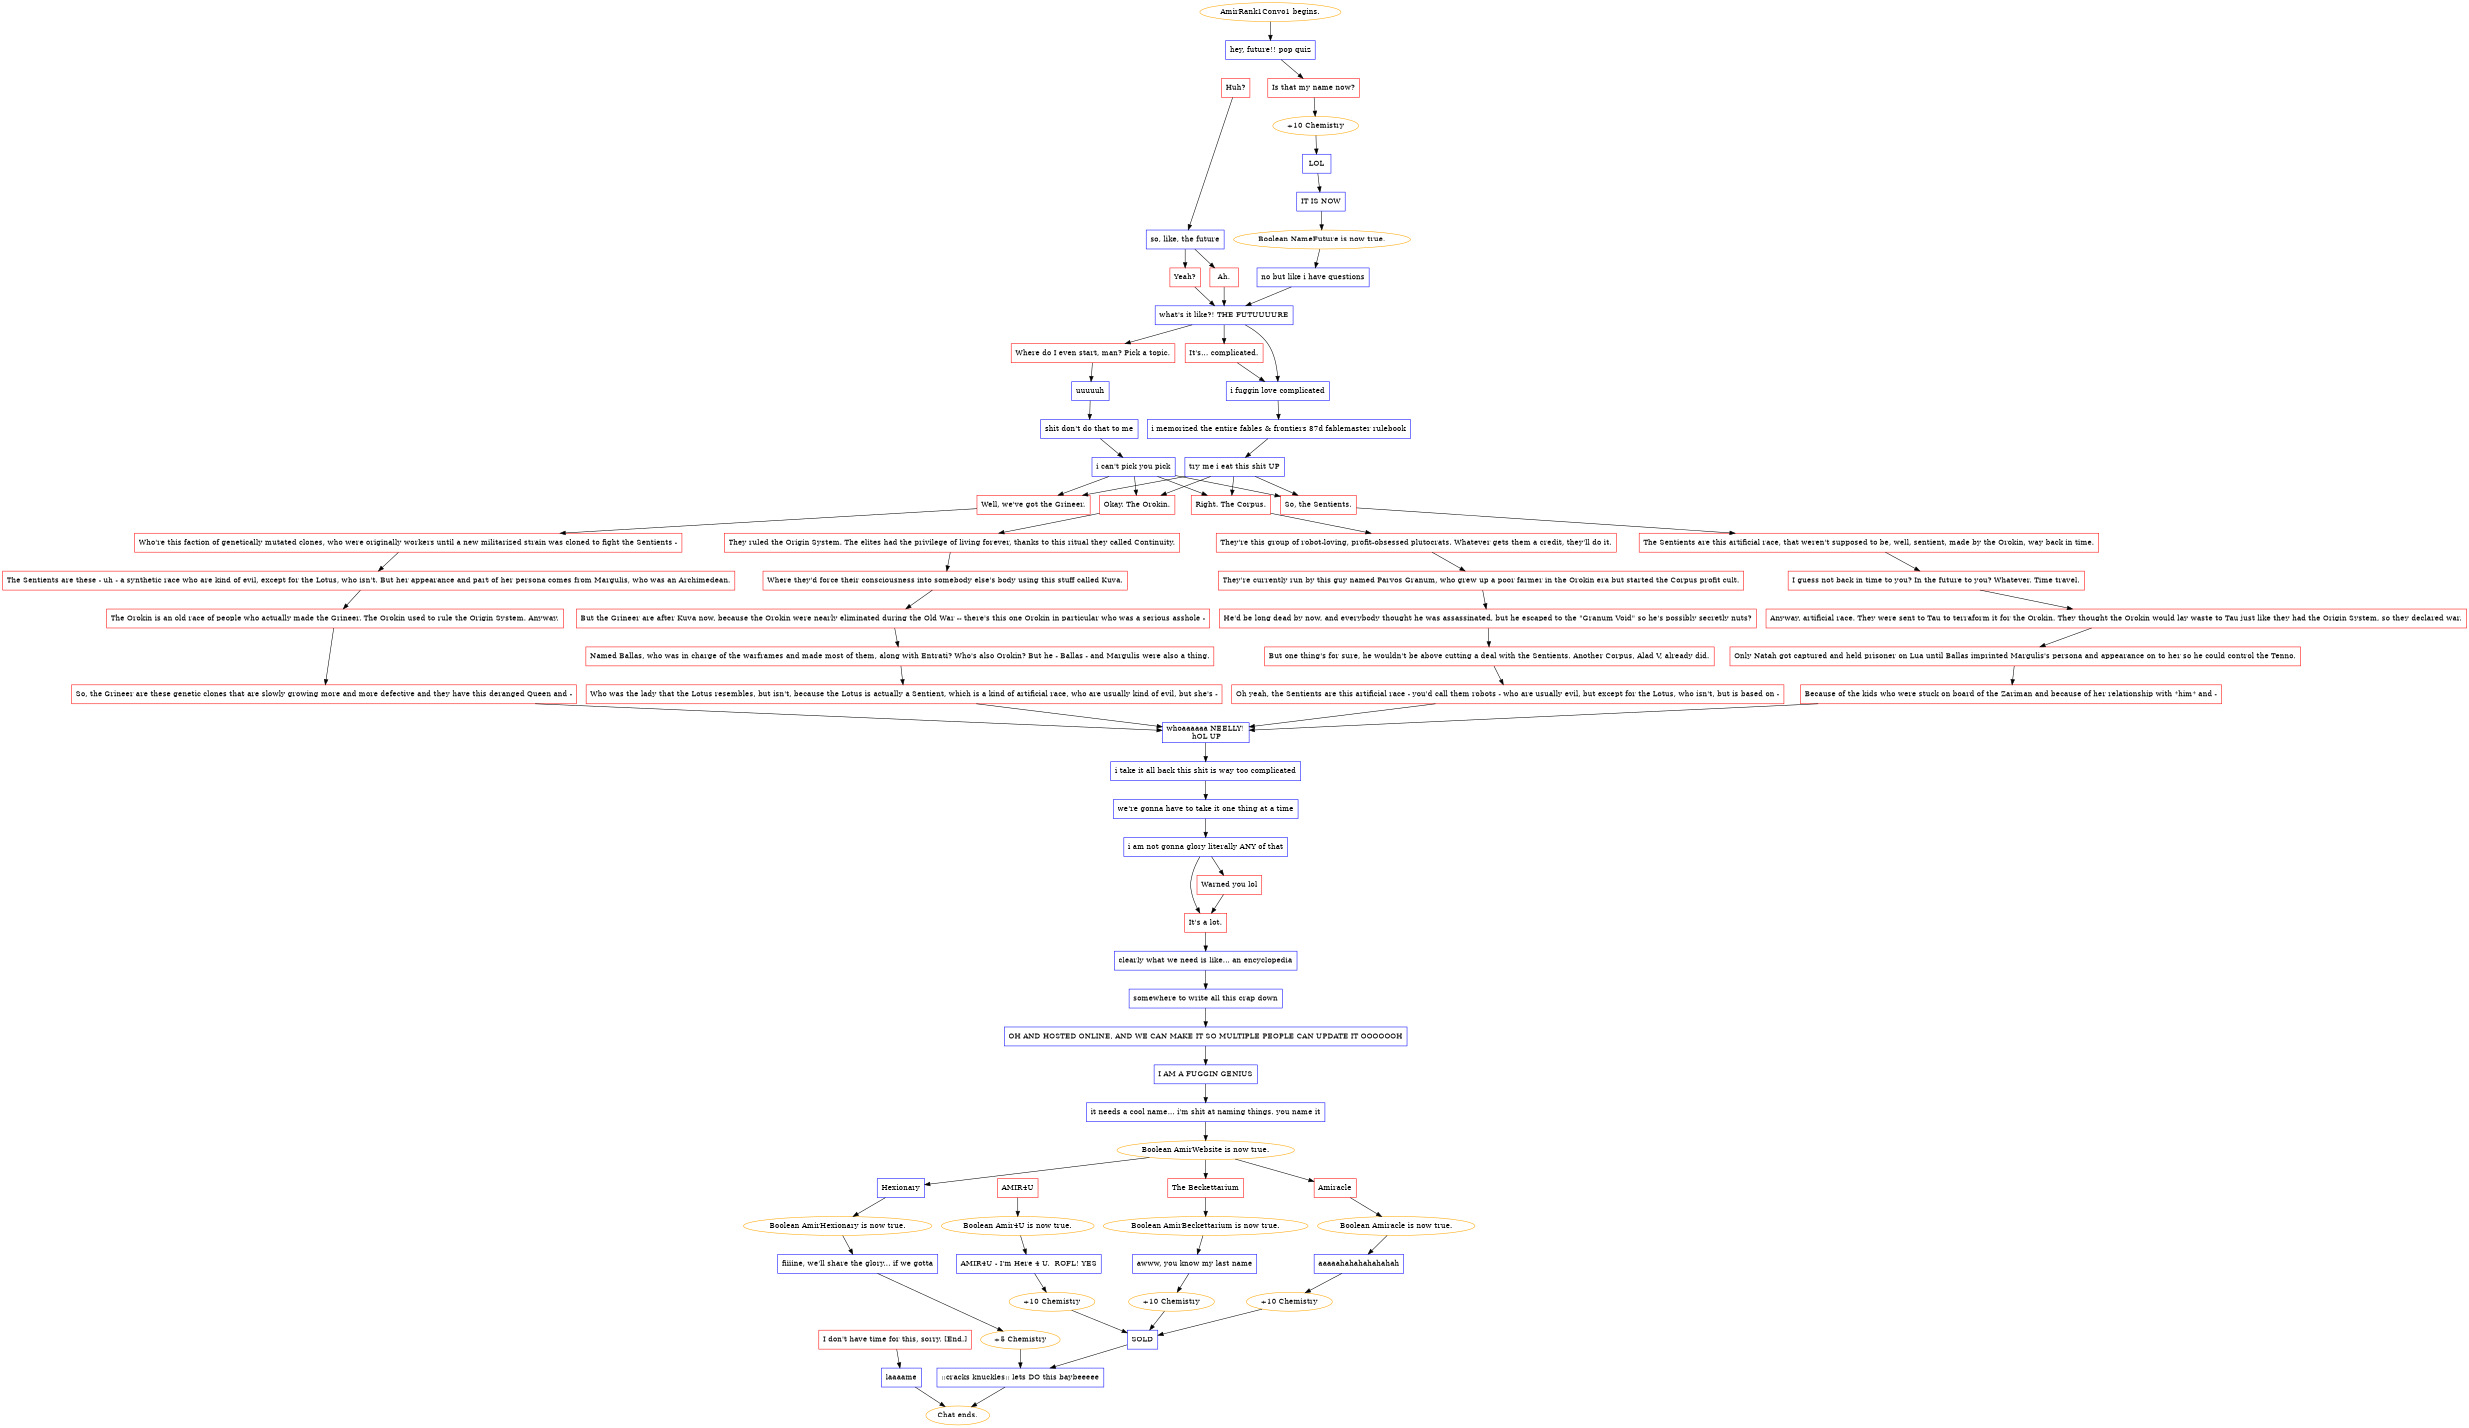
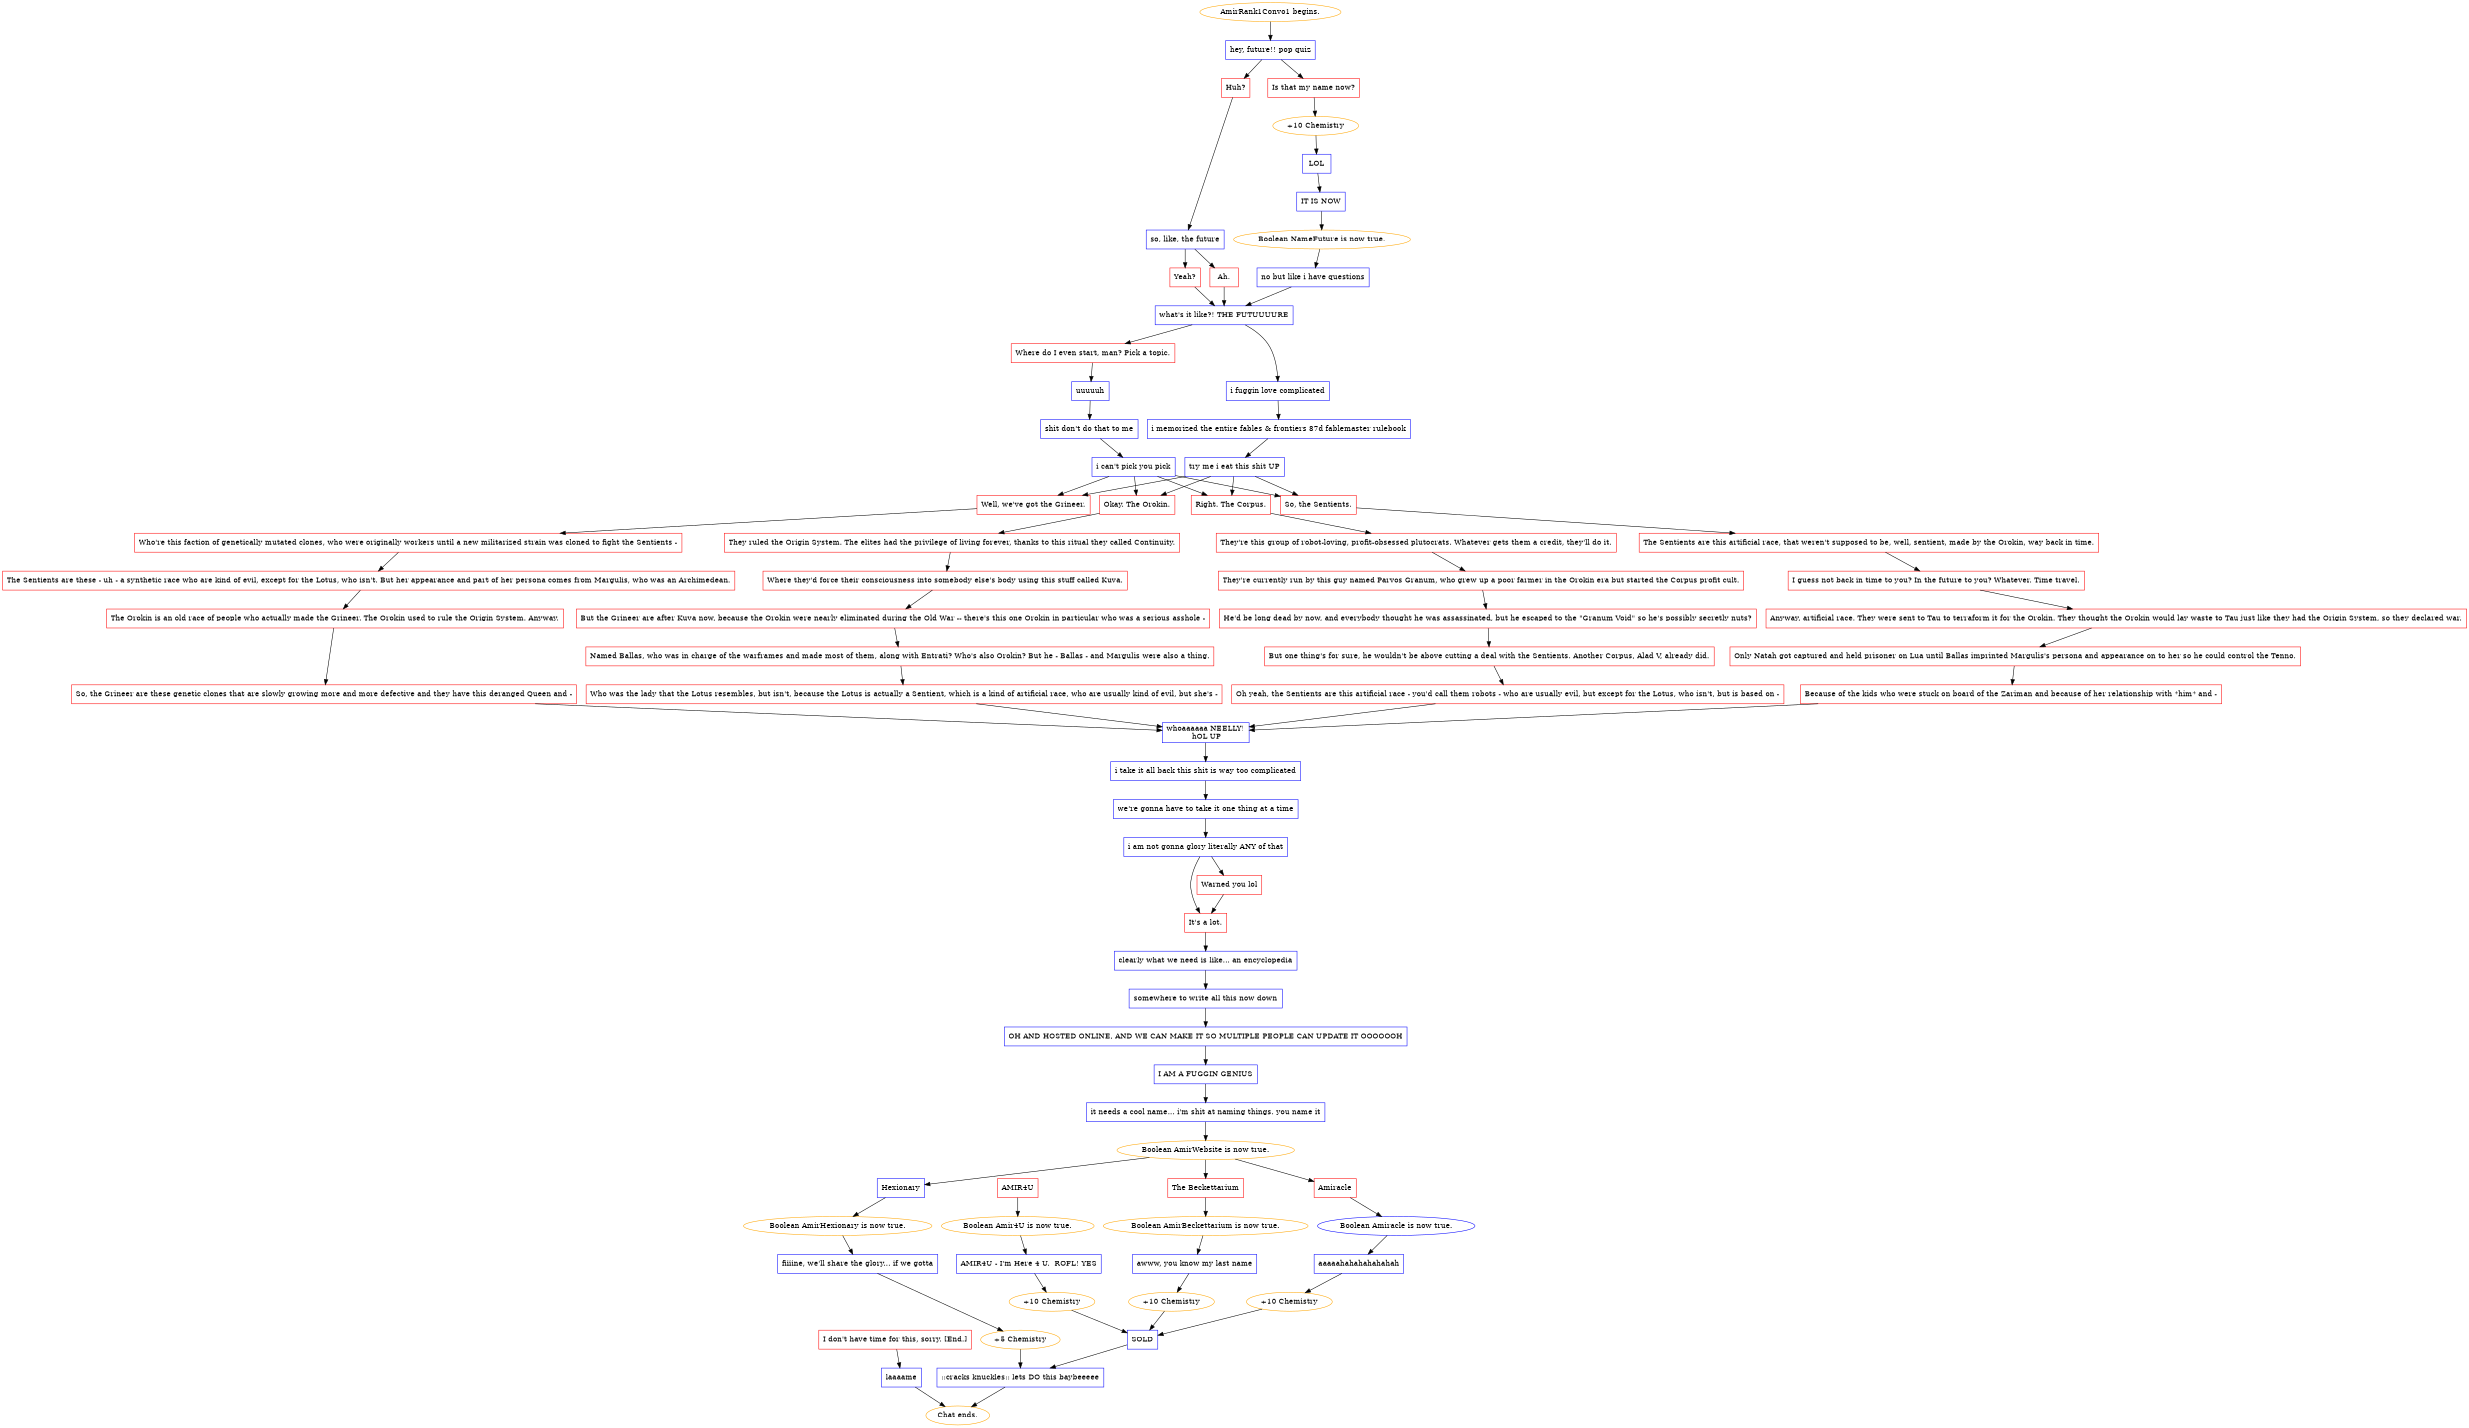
none -> (1255, 67)
(1224, 353) -> none
(1206, 999) -> (1206, 999)
(1396, 1226) -> (1396, 1226)
